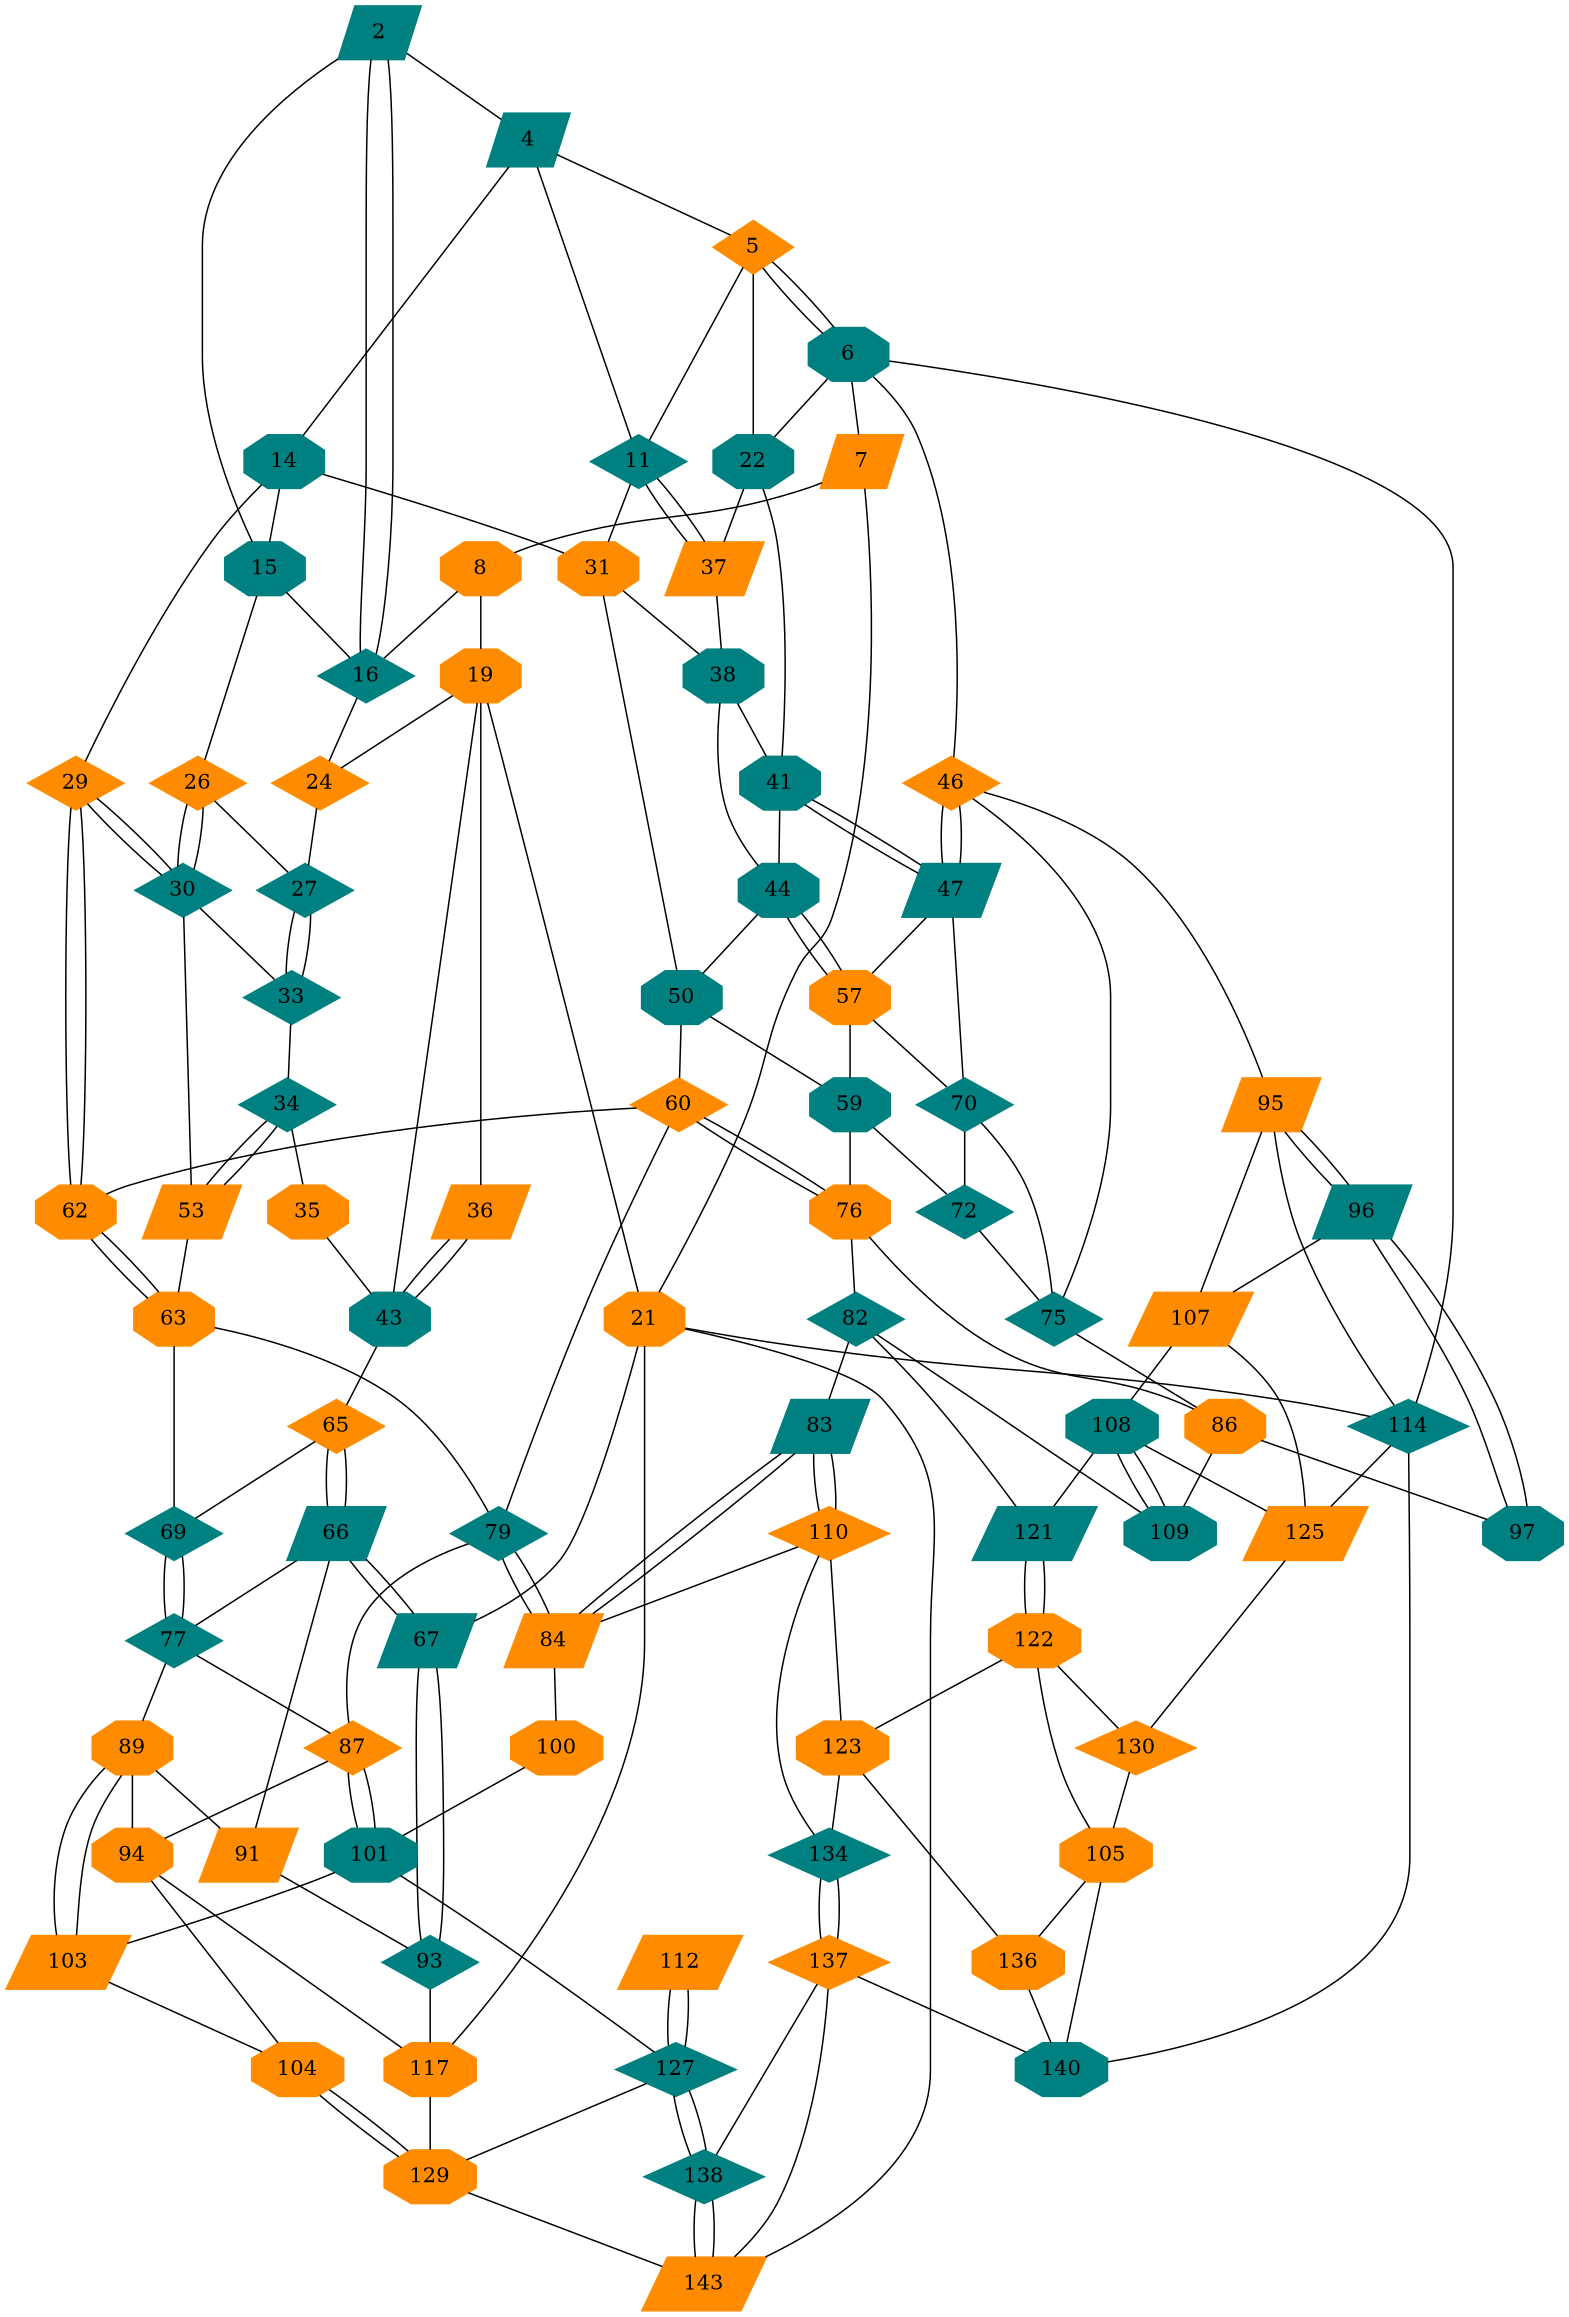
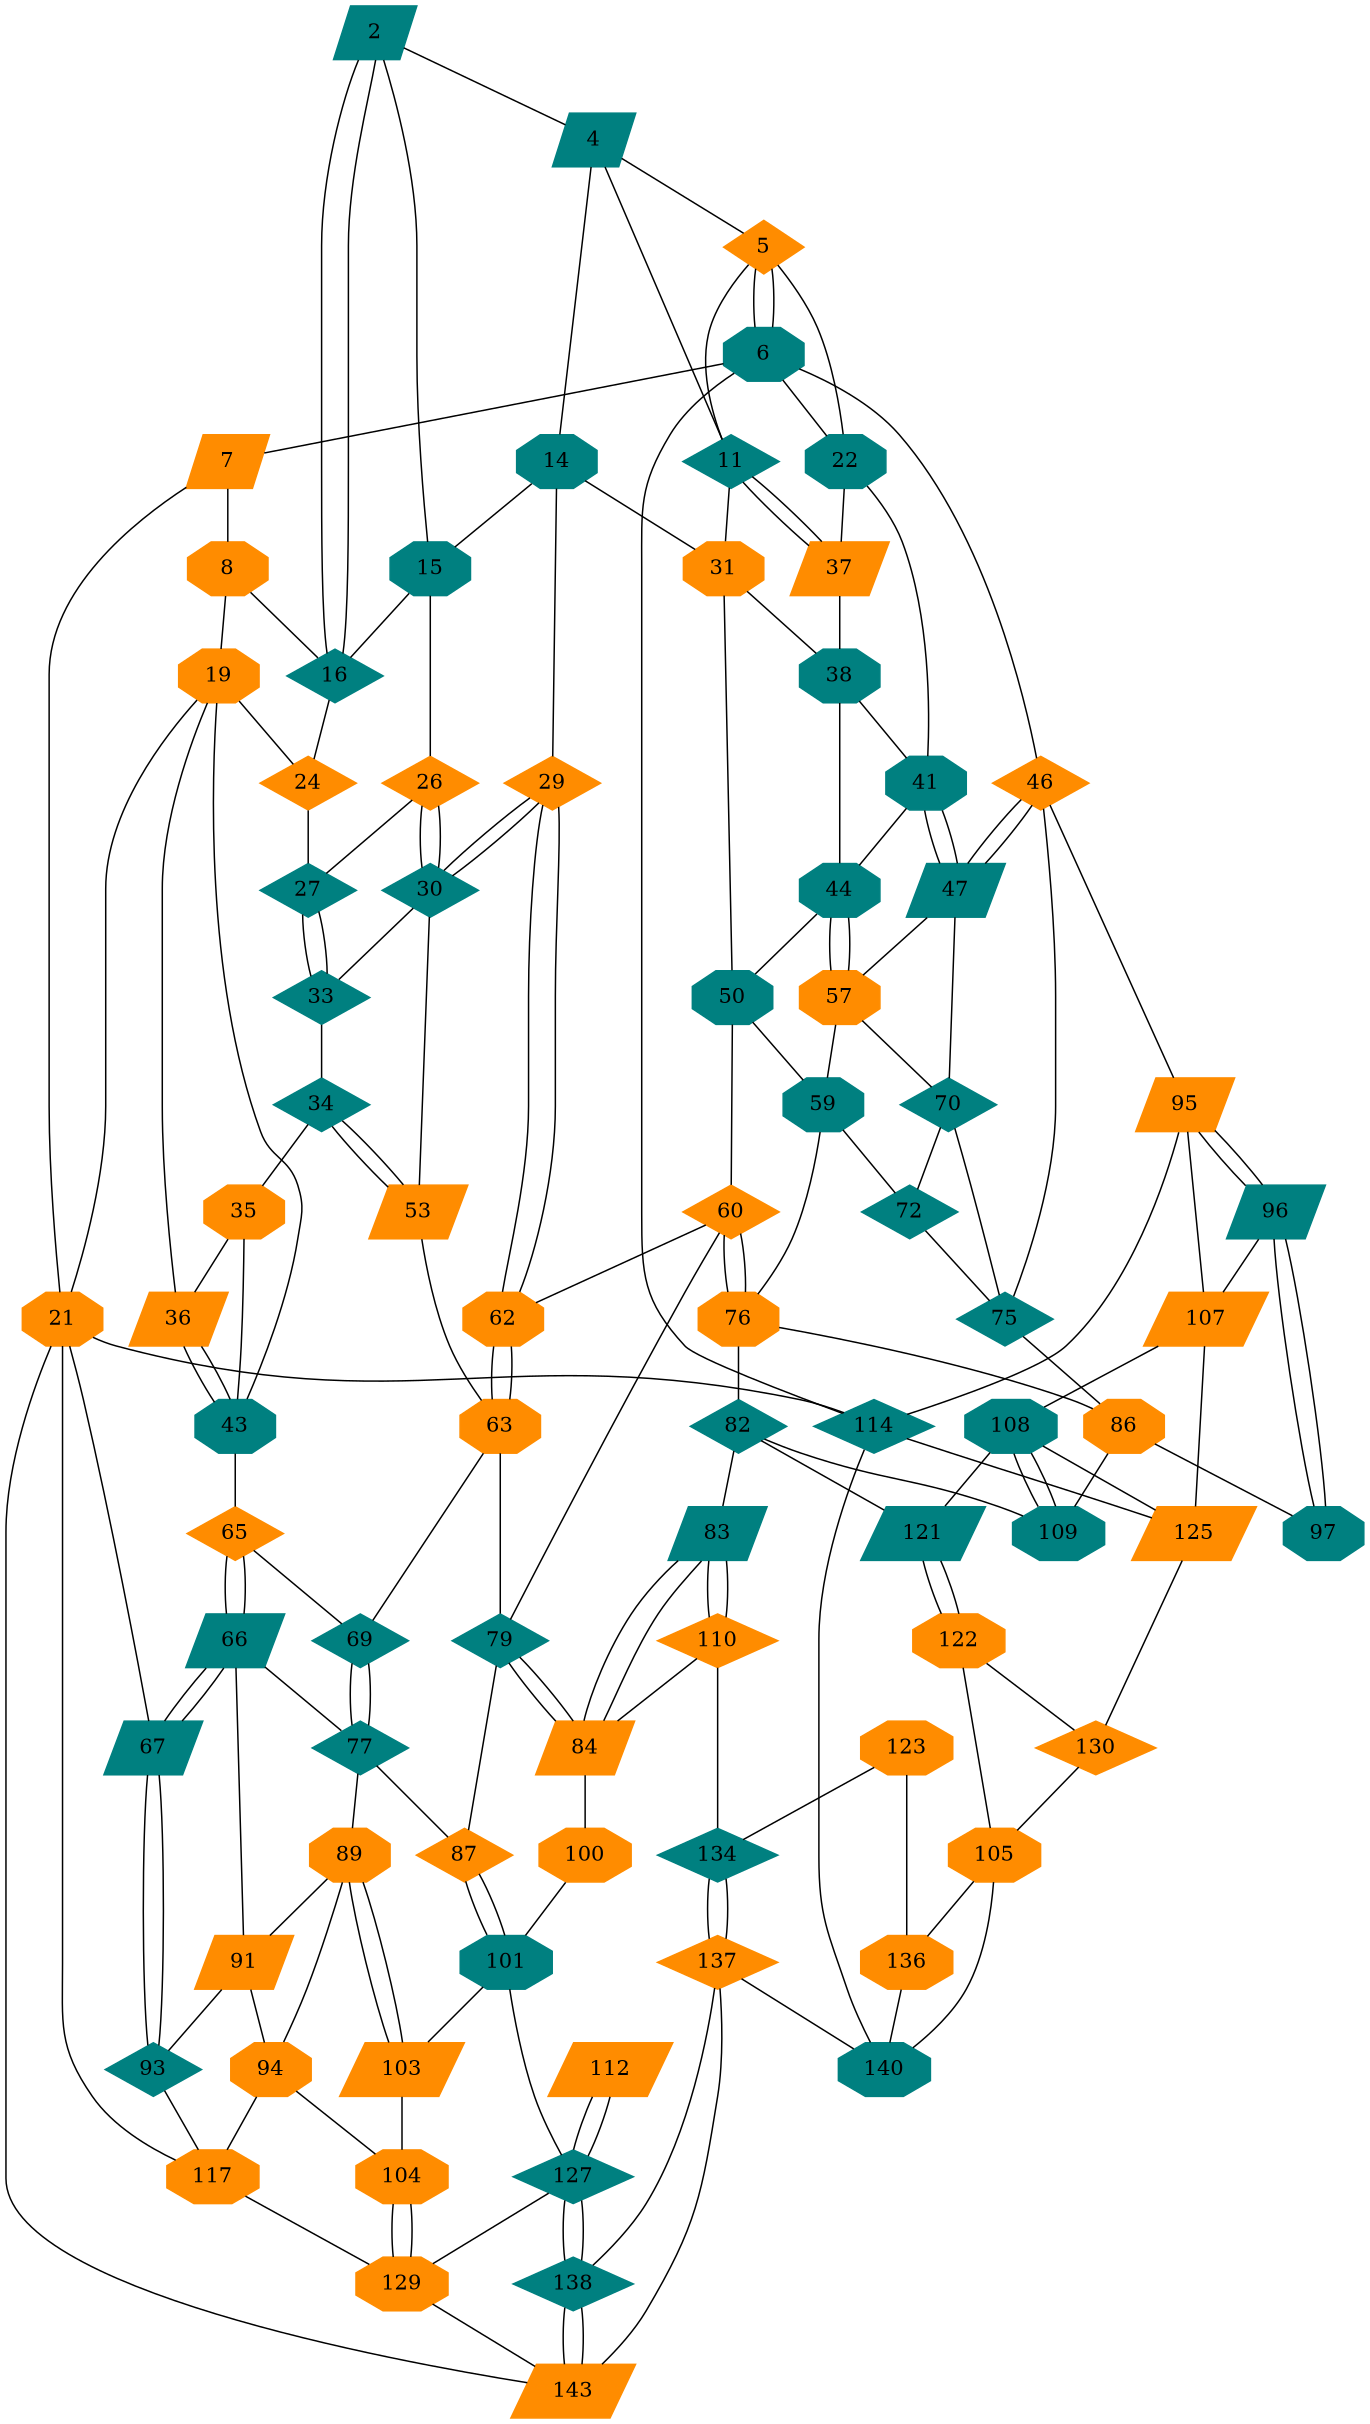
none -> (211, 1266)
(836, 1640) -> none
(942, 1693) -> none
(246, 1800) -> (258, 2016)
